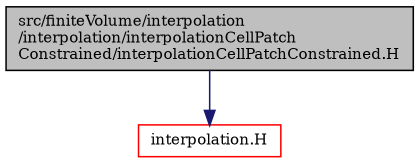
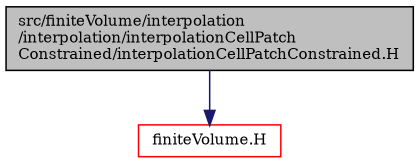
(210, 141) -> (210, 141)
